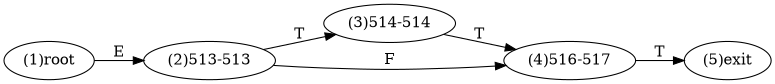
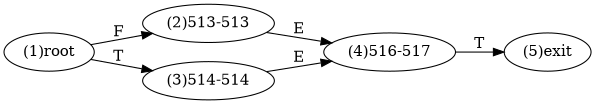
(480, 35) -> (299, 58)
(294, 43) -> (116, 64)
(119, 53) -> (118, 32)
(390, 60) -> (299, 29)
